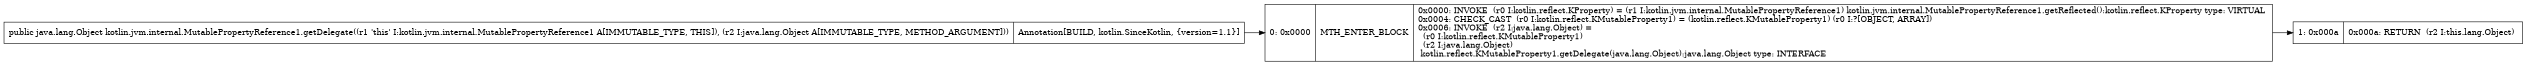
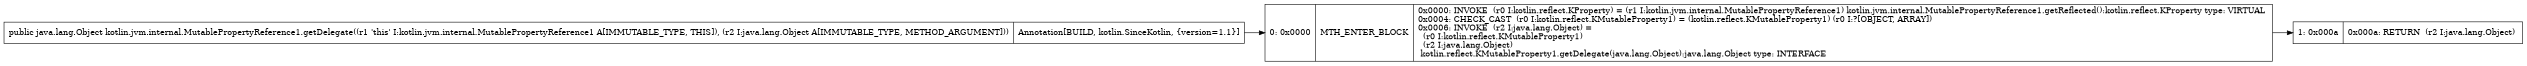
(2433, 32) -> (2433, 32)
